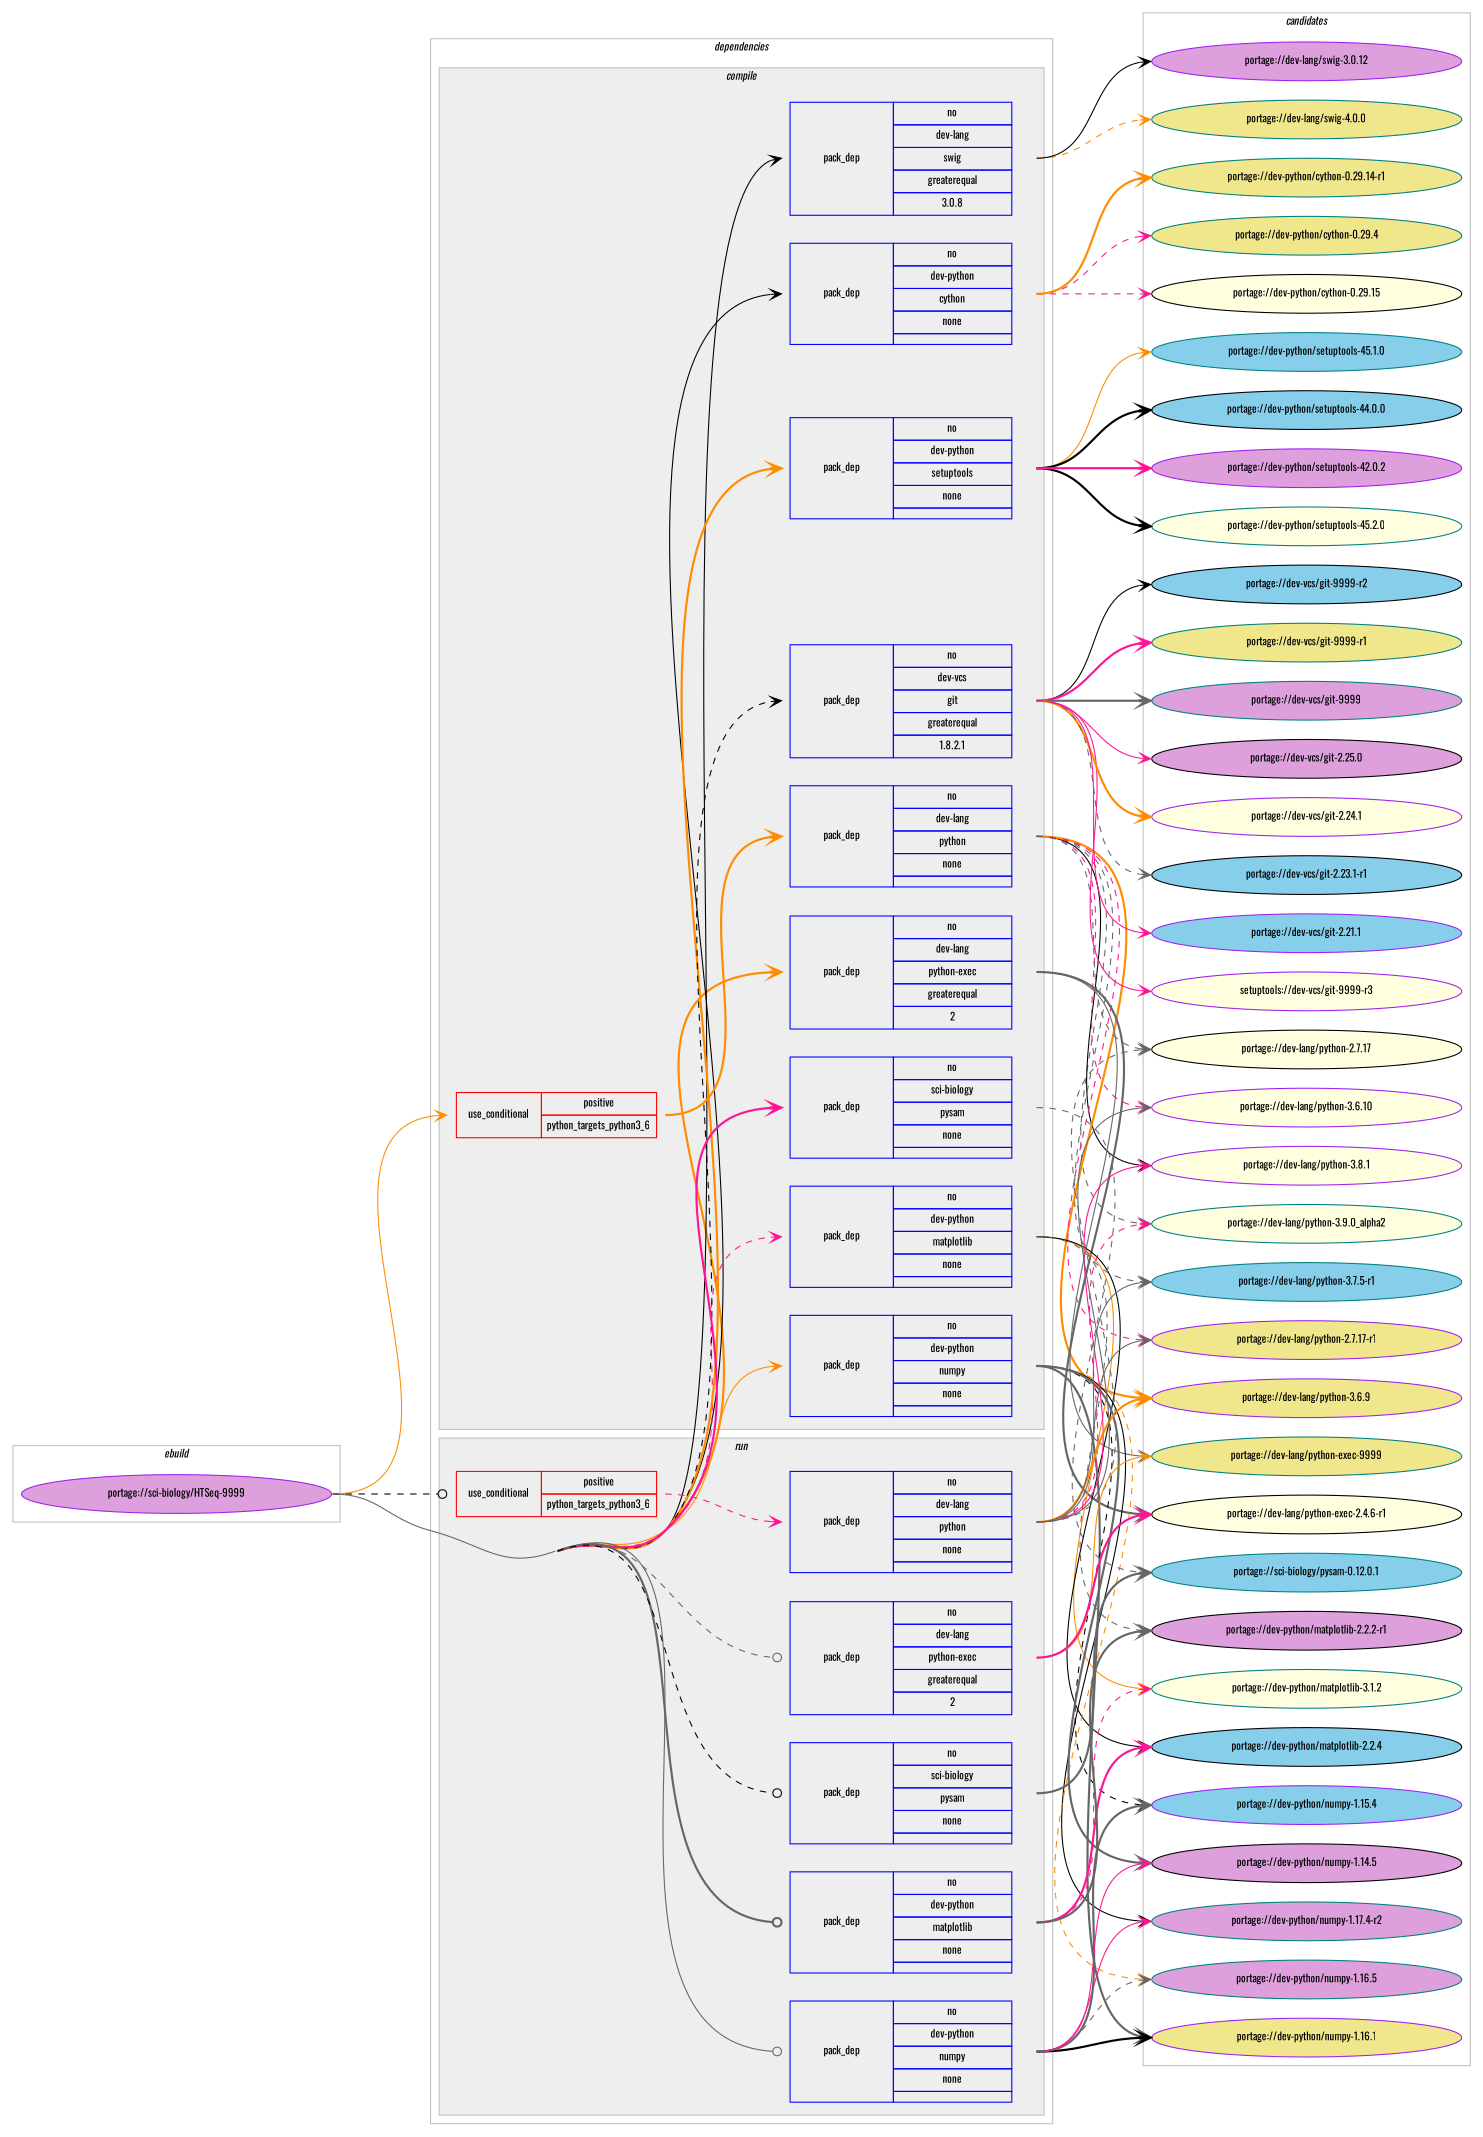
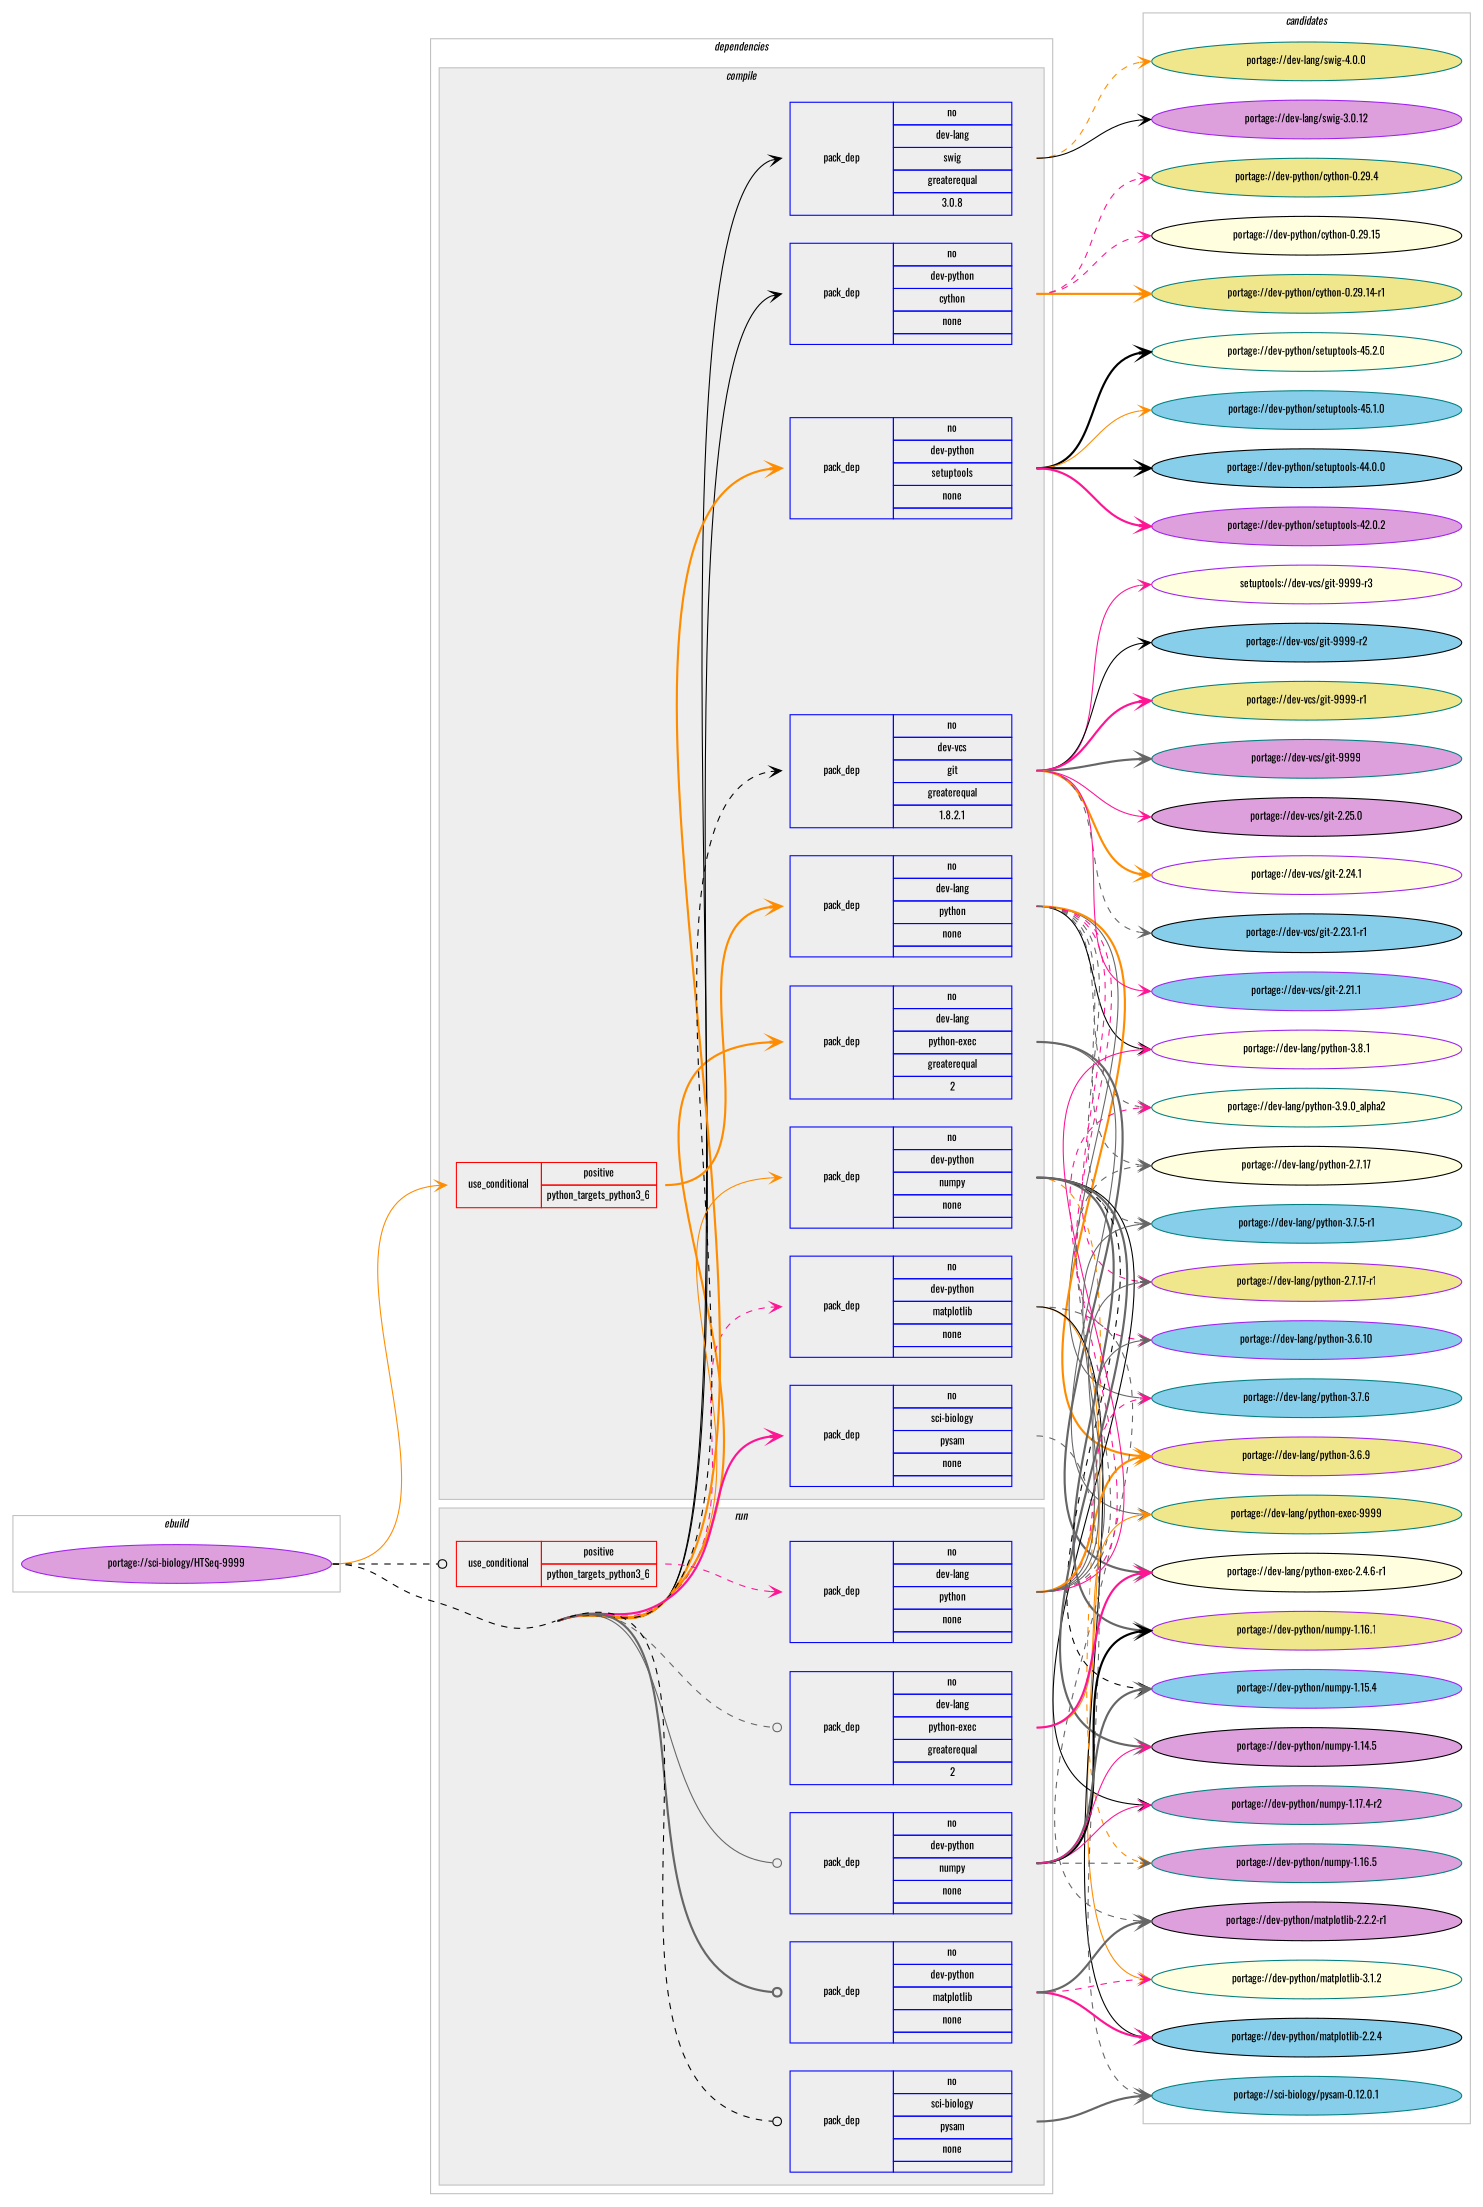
(1307, 1108) -> (1307, 1340)
none -> (1307, 1398)
